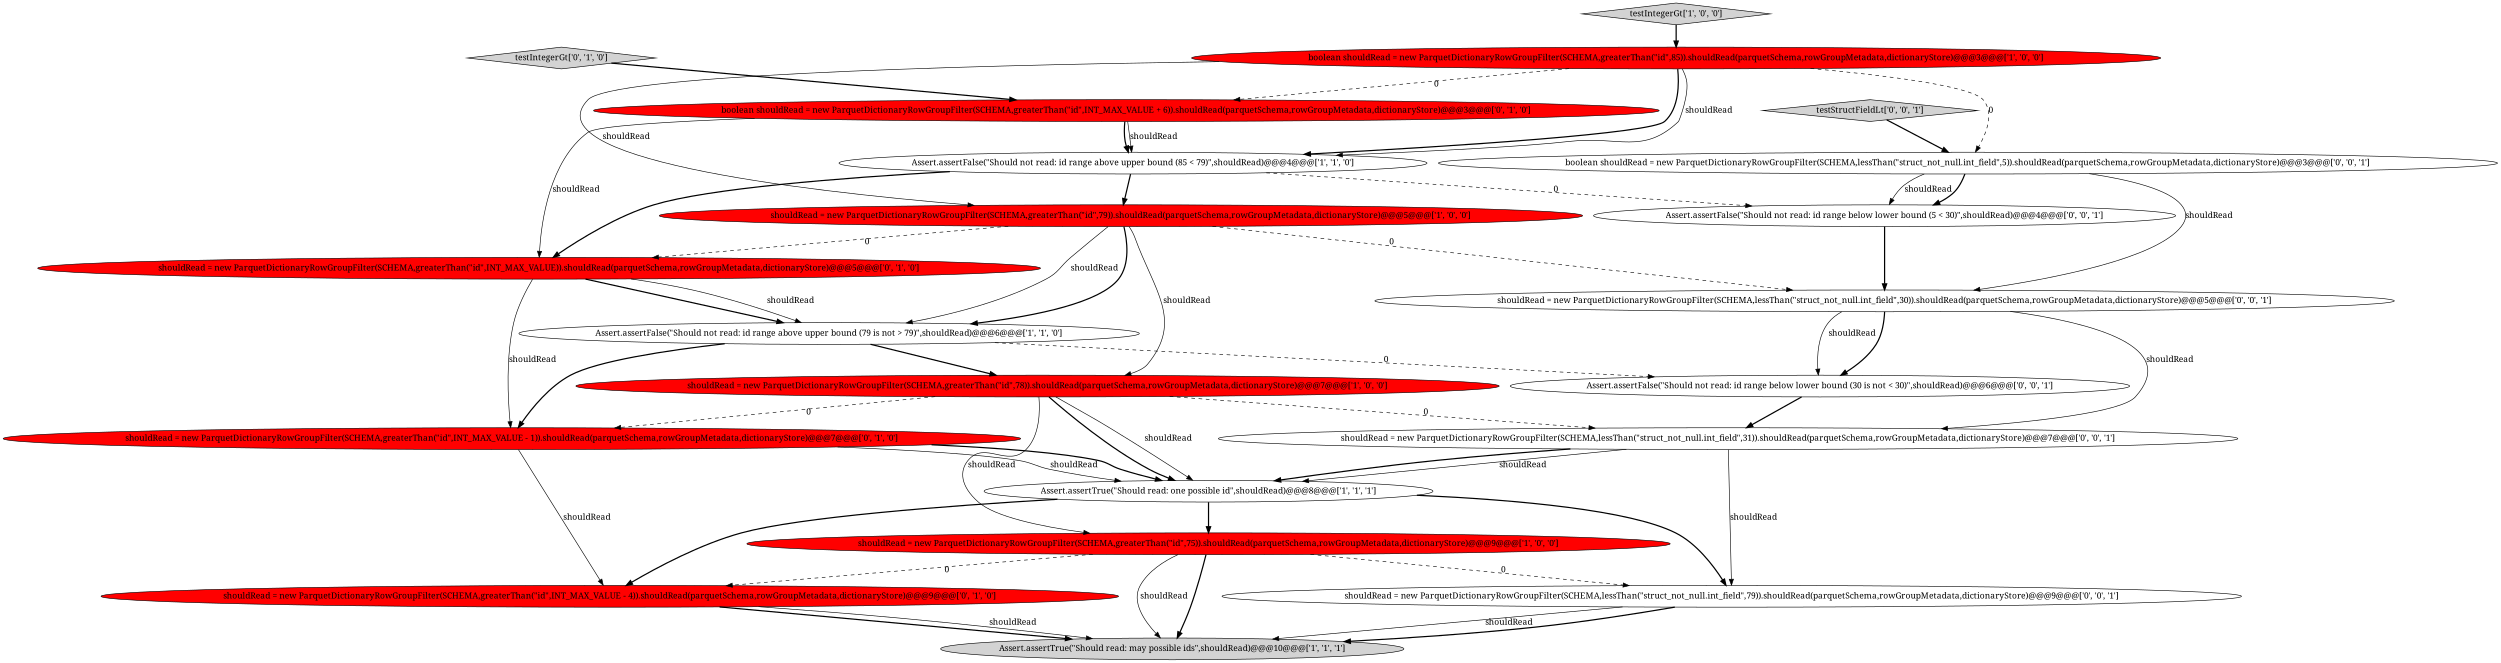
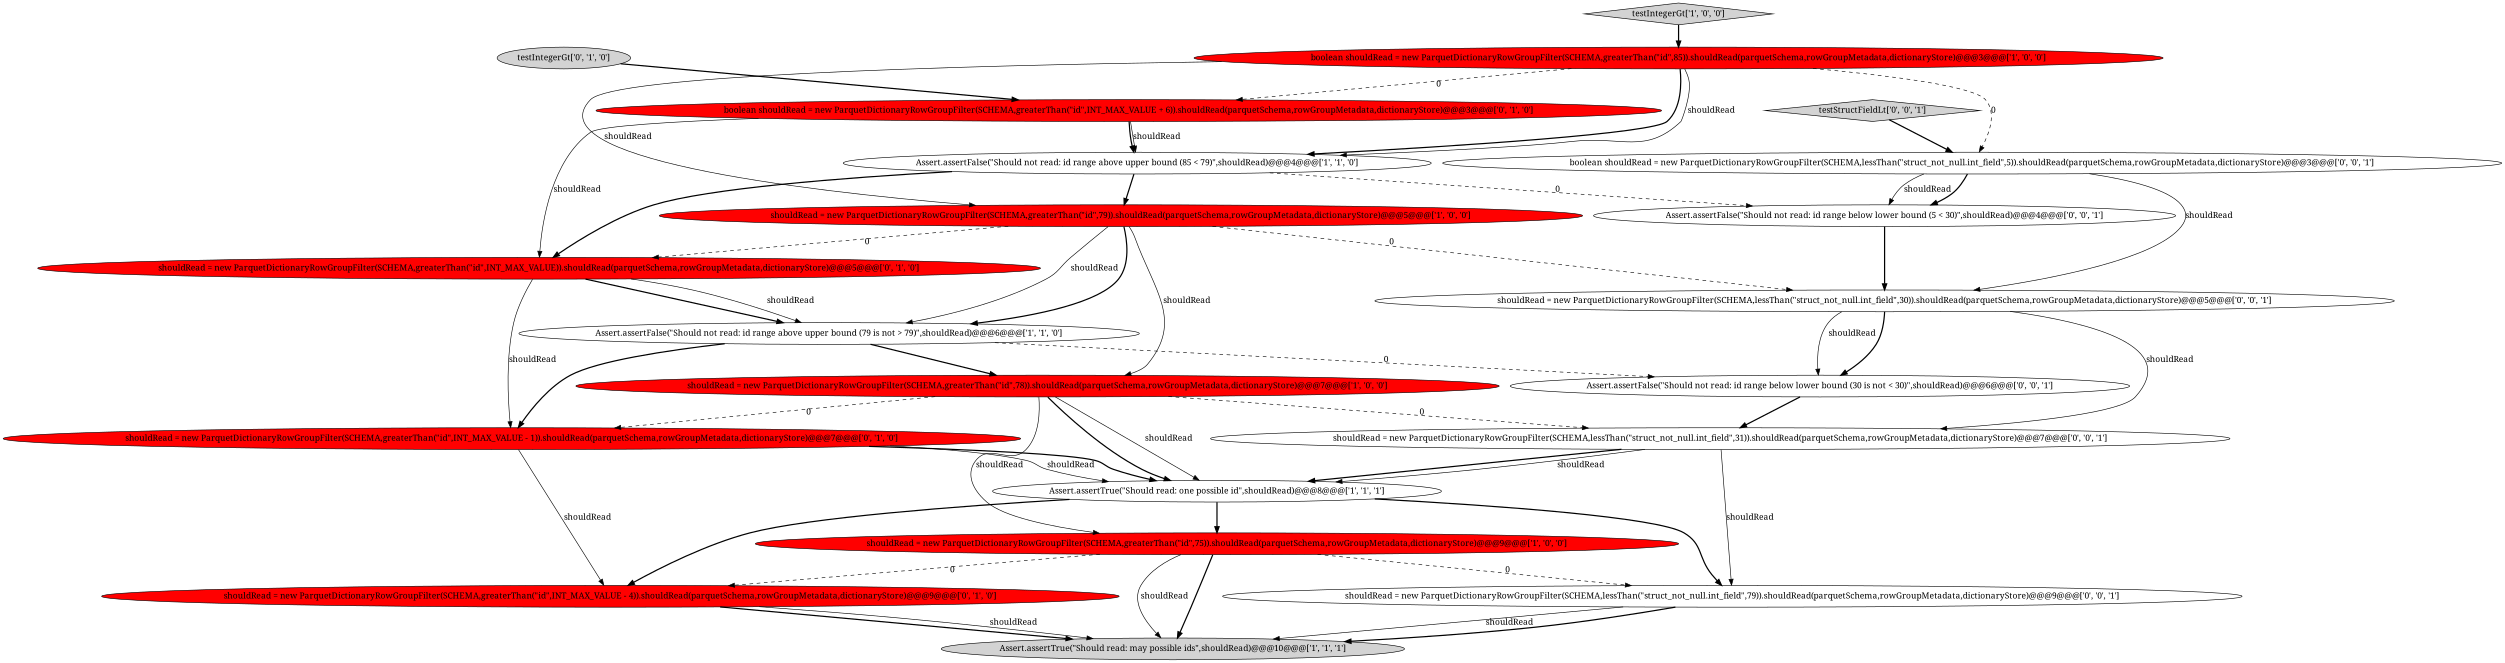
(561, 58) -> (564, 58)
